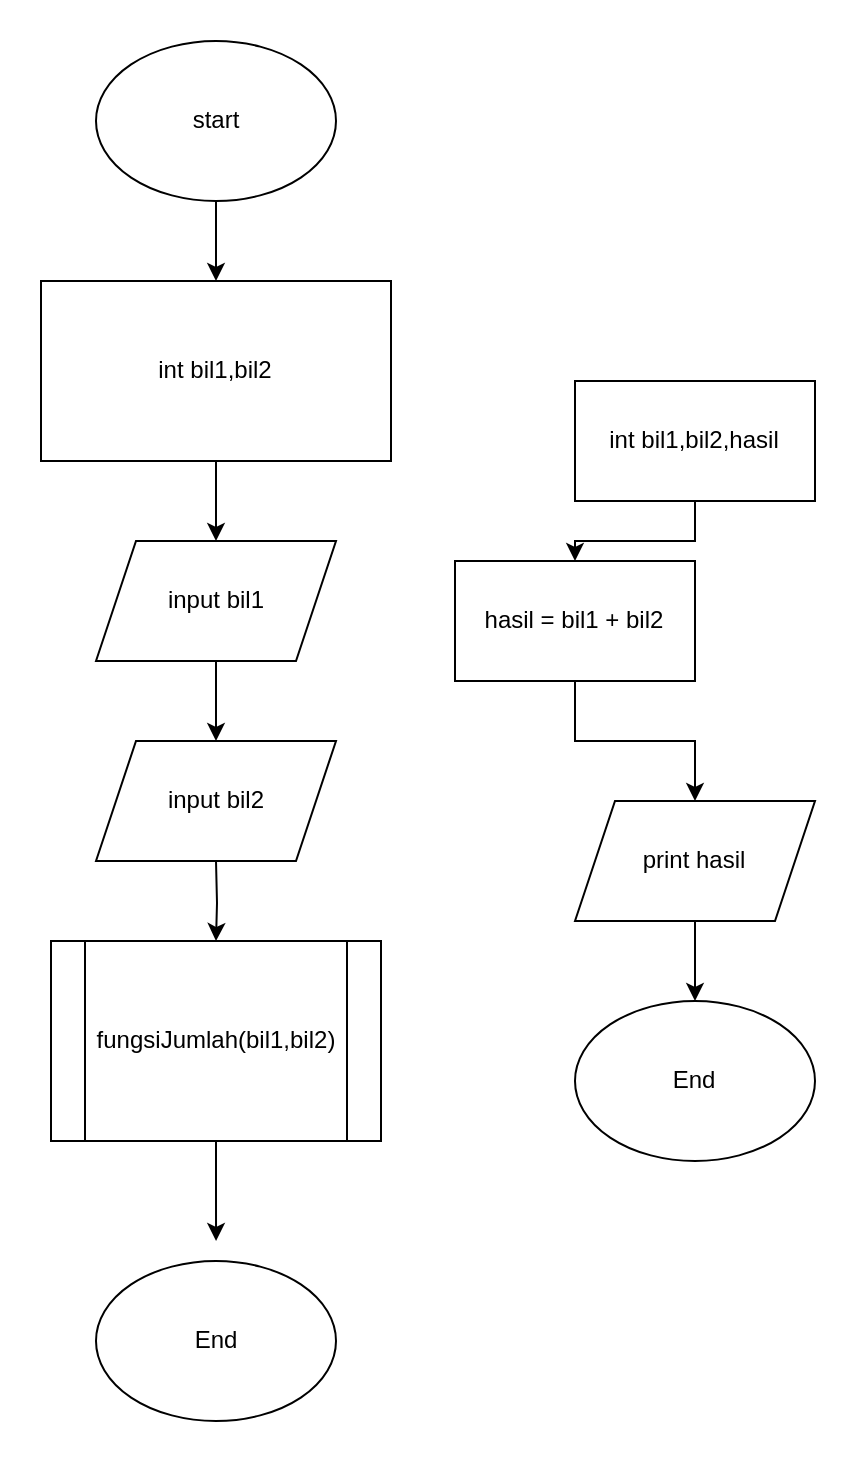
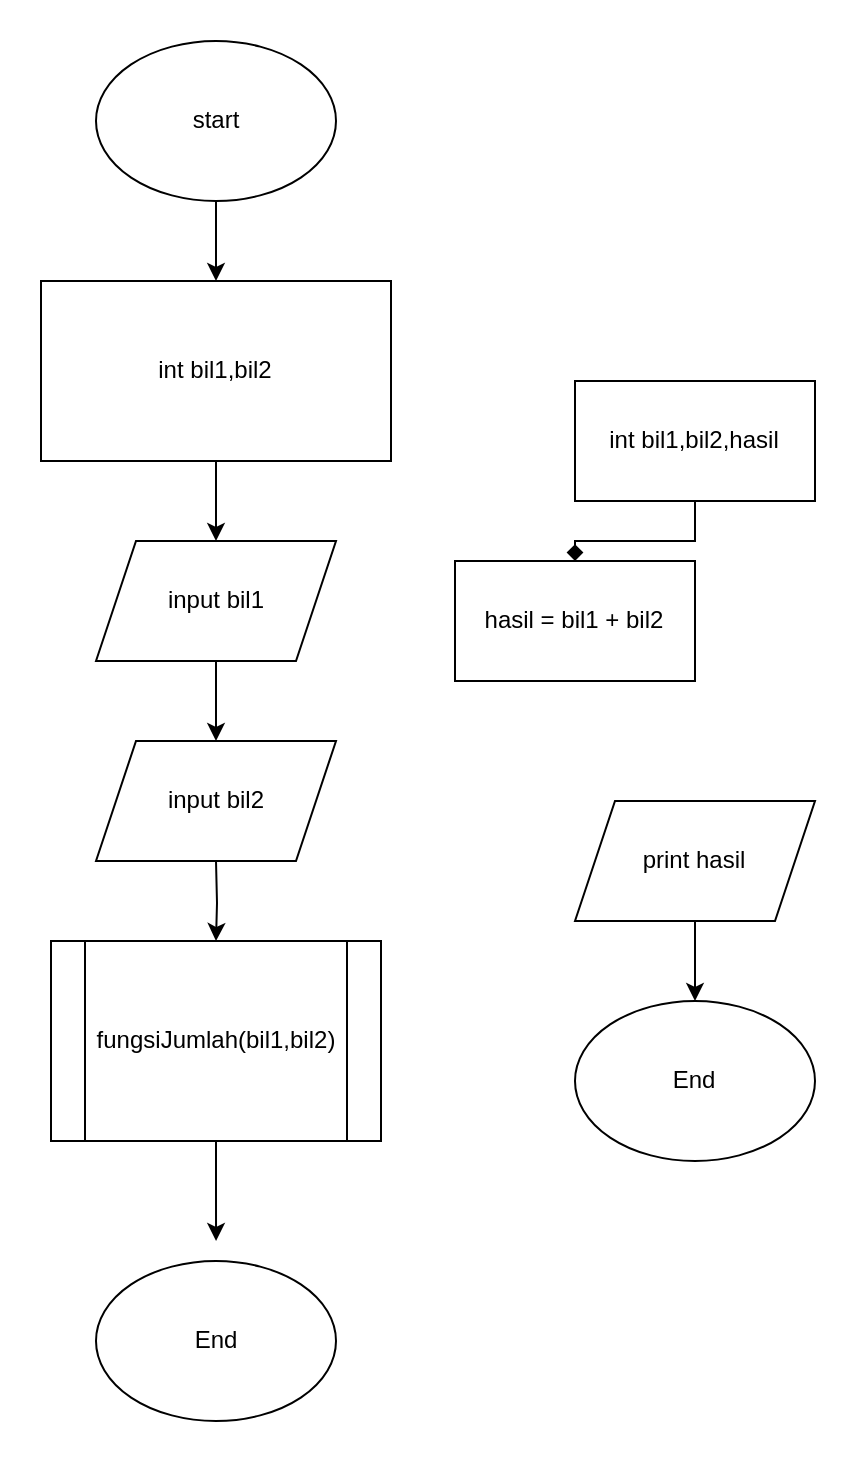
(575, 546) -> (575, 544)
(628, 741) -> none
